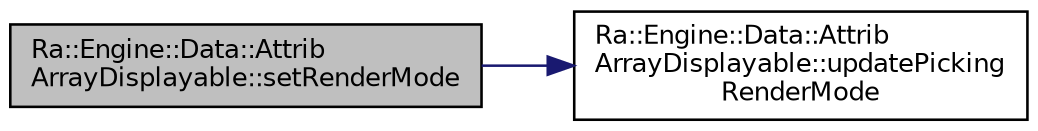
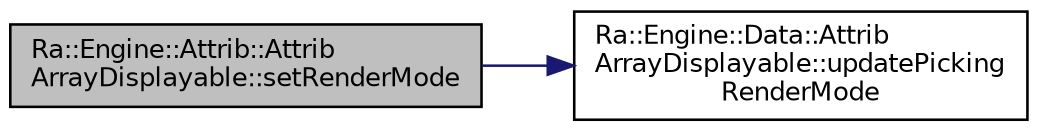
(246, 66) -> (246, 66)
